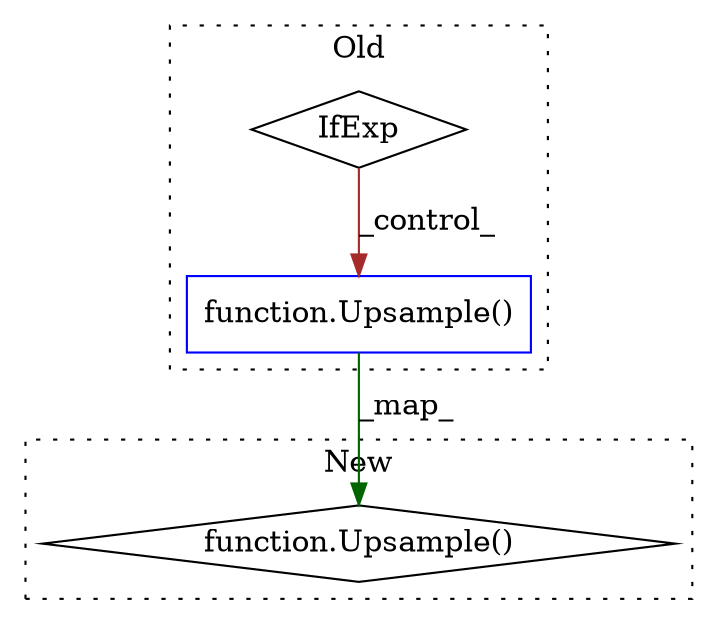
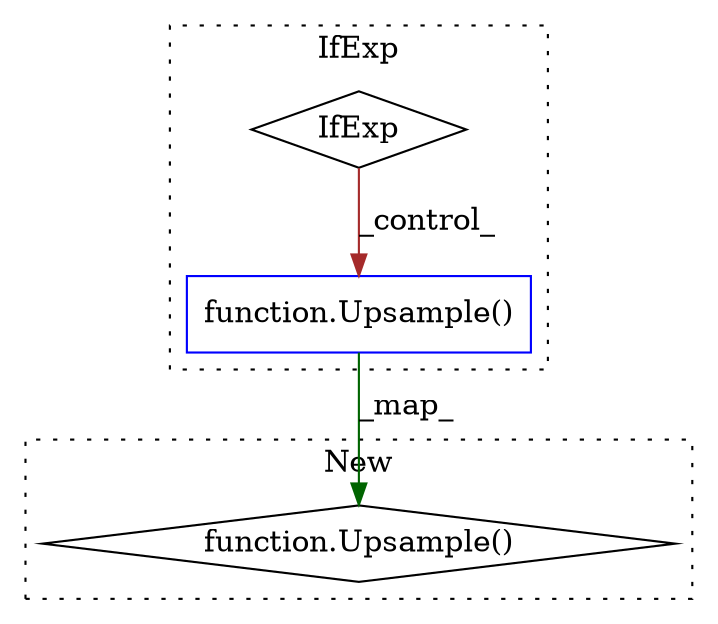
(359, 50) -> (359, 50)
